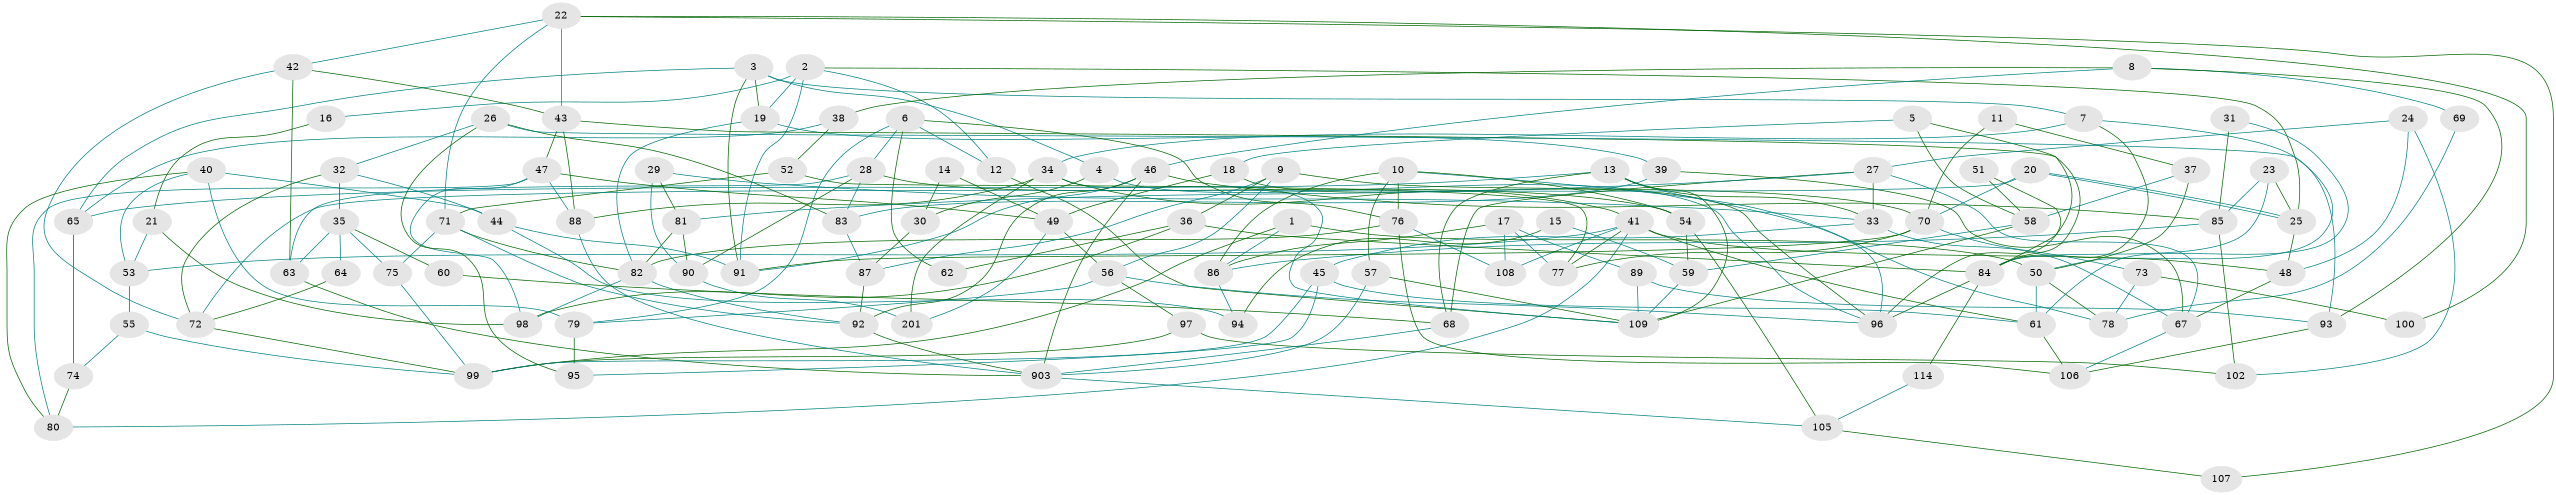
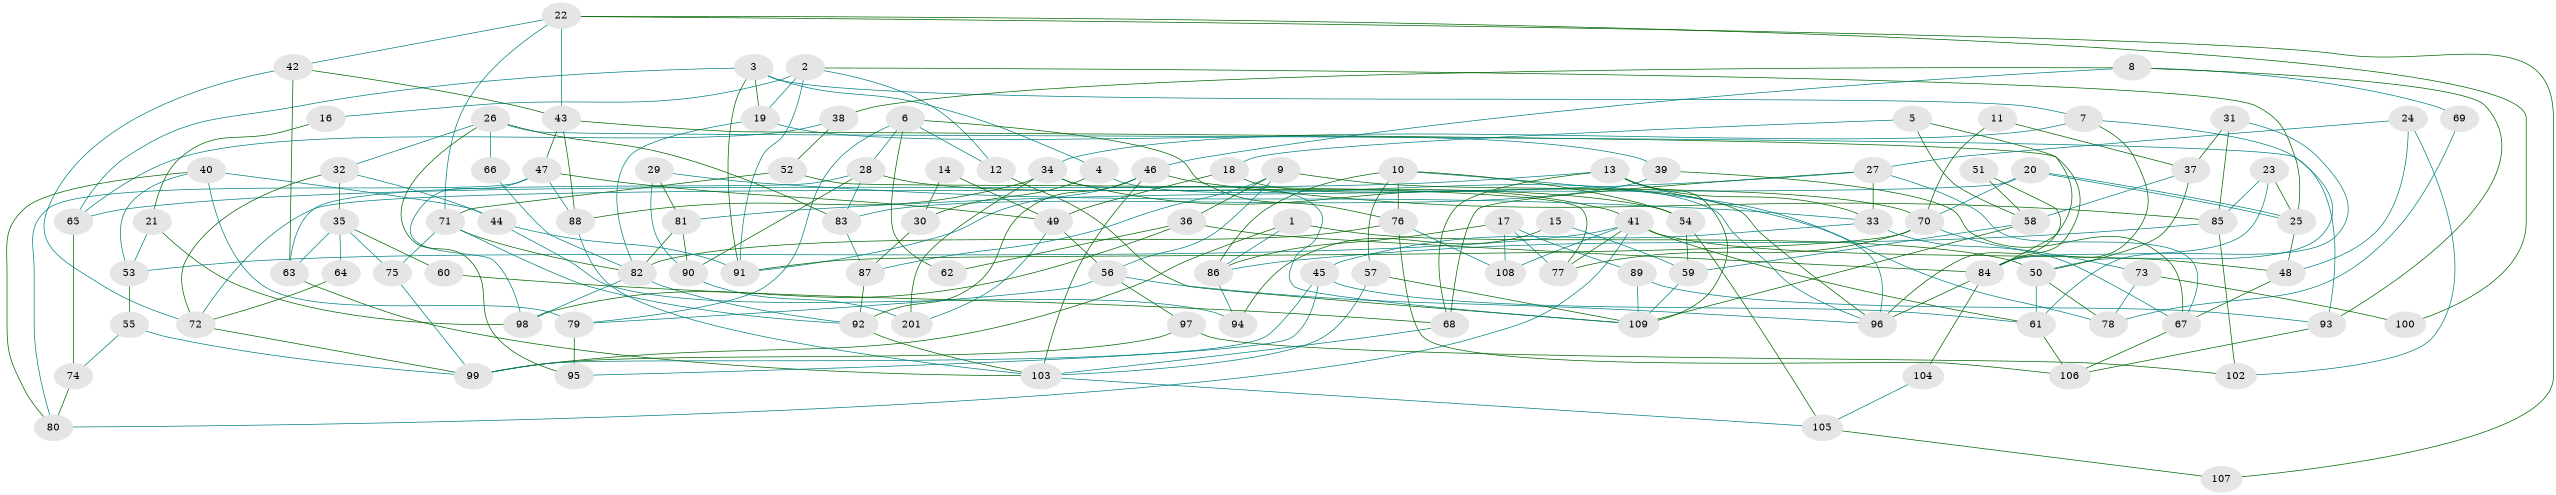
none -> (2210, 144)
none -> (491, 170)
(2126, 350) -> (2126, 350)
(1041, 376) -> (1041, 376)
(1923, 376) -> (1923, 376)
